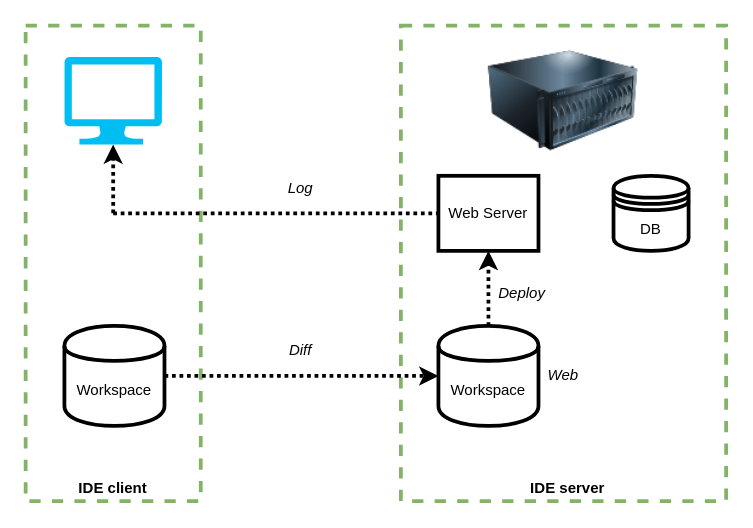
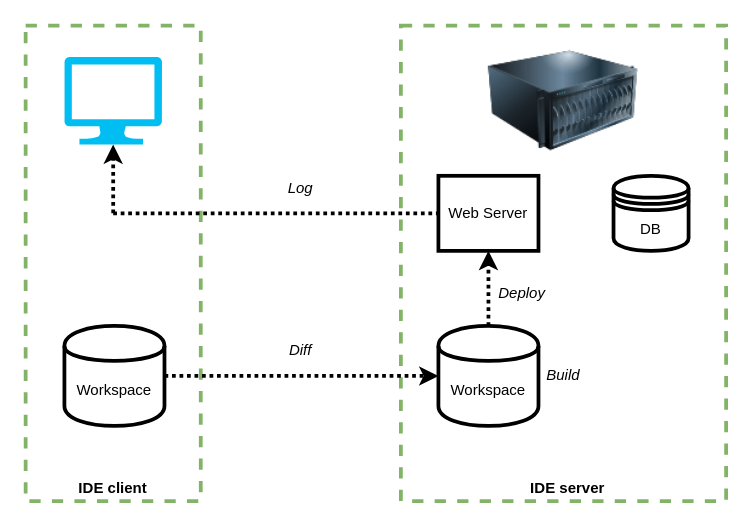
(563, 376) -> (563, 376)
